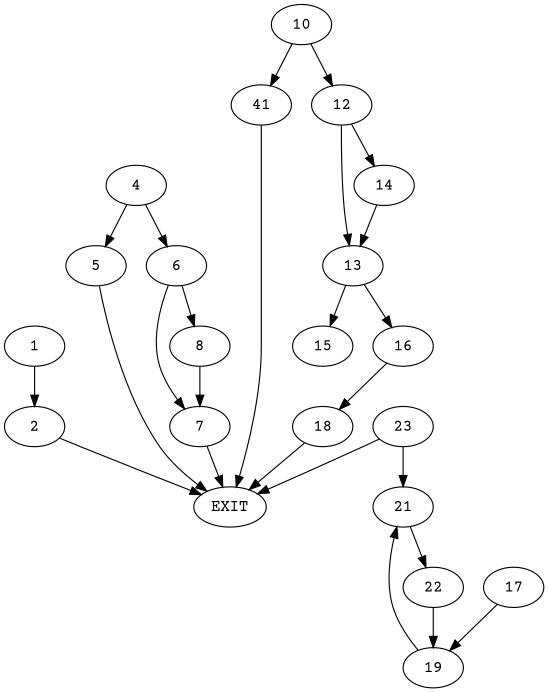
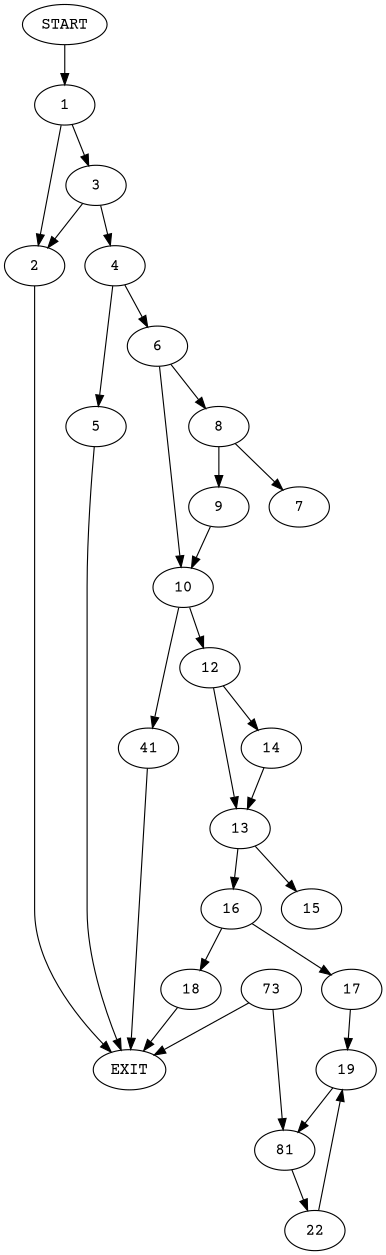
none -> (65, 25)
none -> (96, 185)
(156, 344) -> (170, 461)
(403, 427) -> (271, 989)
(213, 461) -> none
none -> (219, 507)
(403, 507) -> (285, 1150)
none -> (287, 946)
